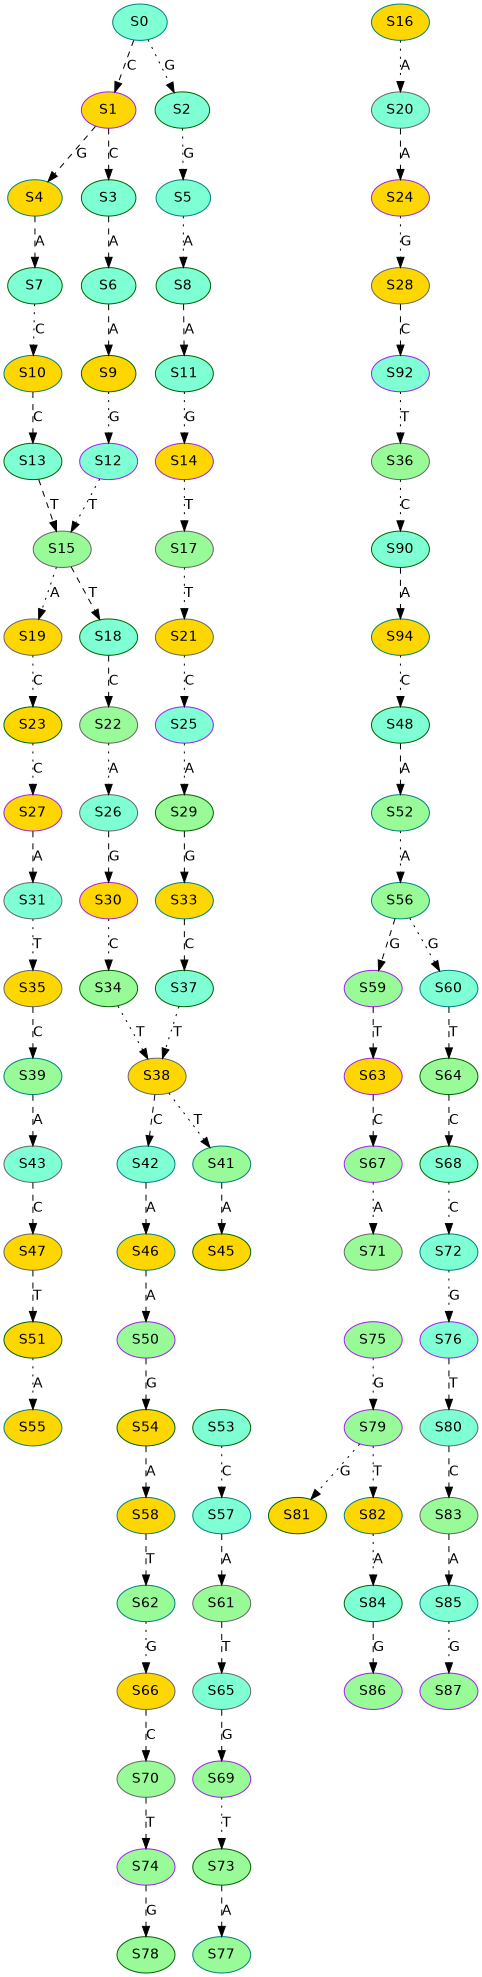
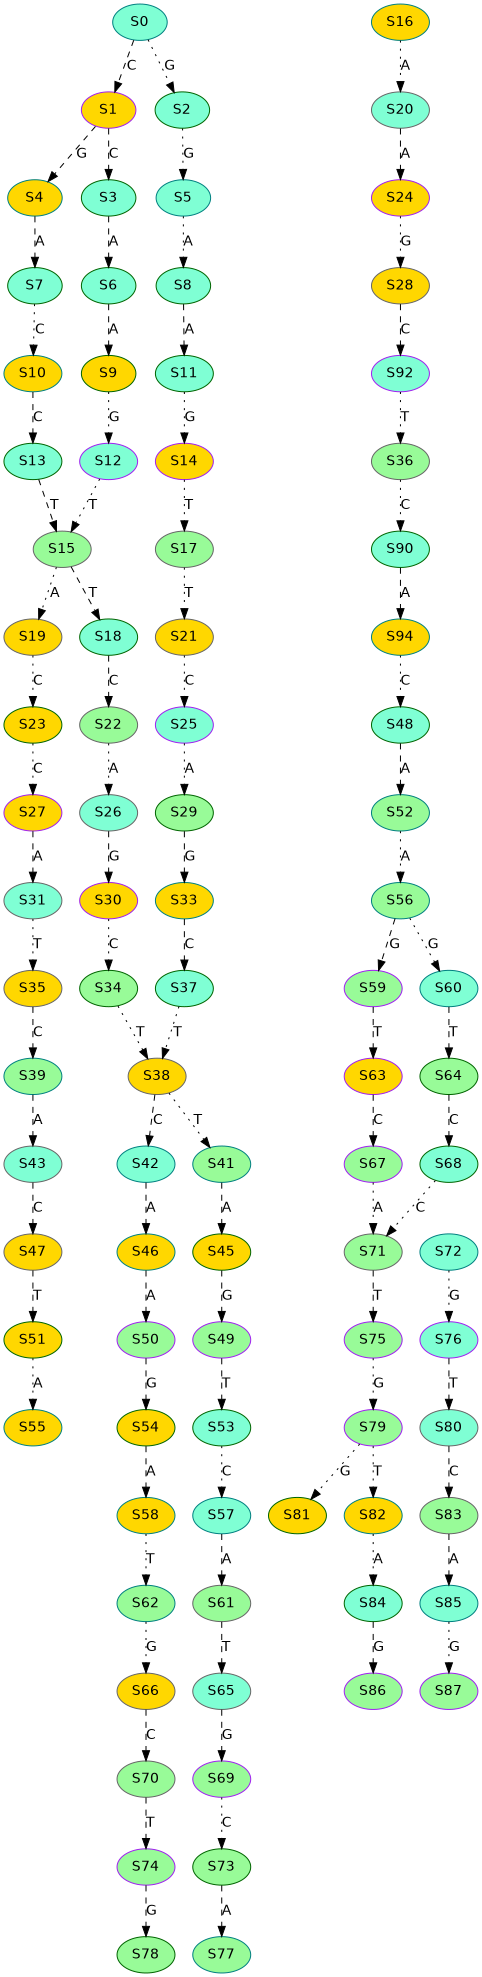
(449, 1203) -> (414, 1204)
none -> (373, 1291)
none -> (222, 1340)
(146, 1554) -> (146, 1554)
(227, 1823) -> (227, 1823)
